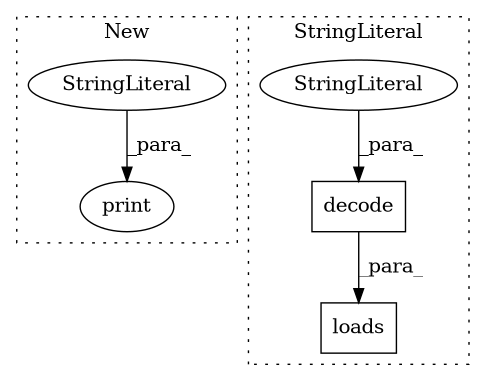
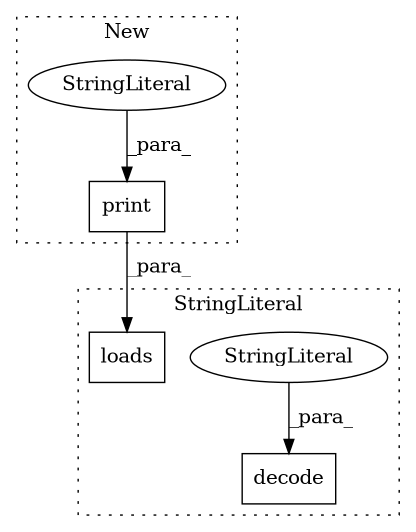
(127, 207) -> (127, 207)
(359, 260) -> (127, 275)
